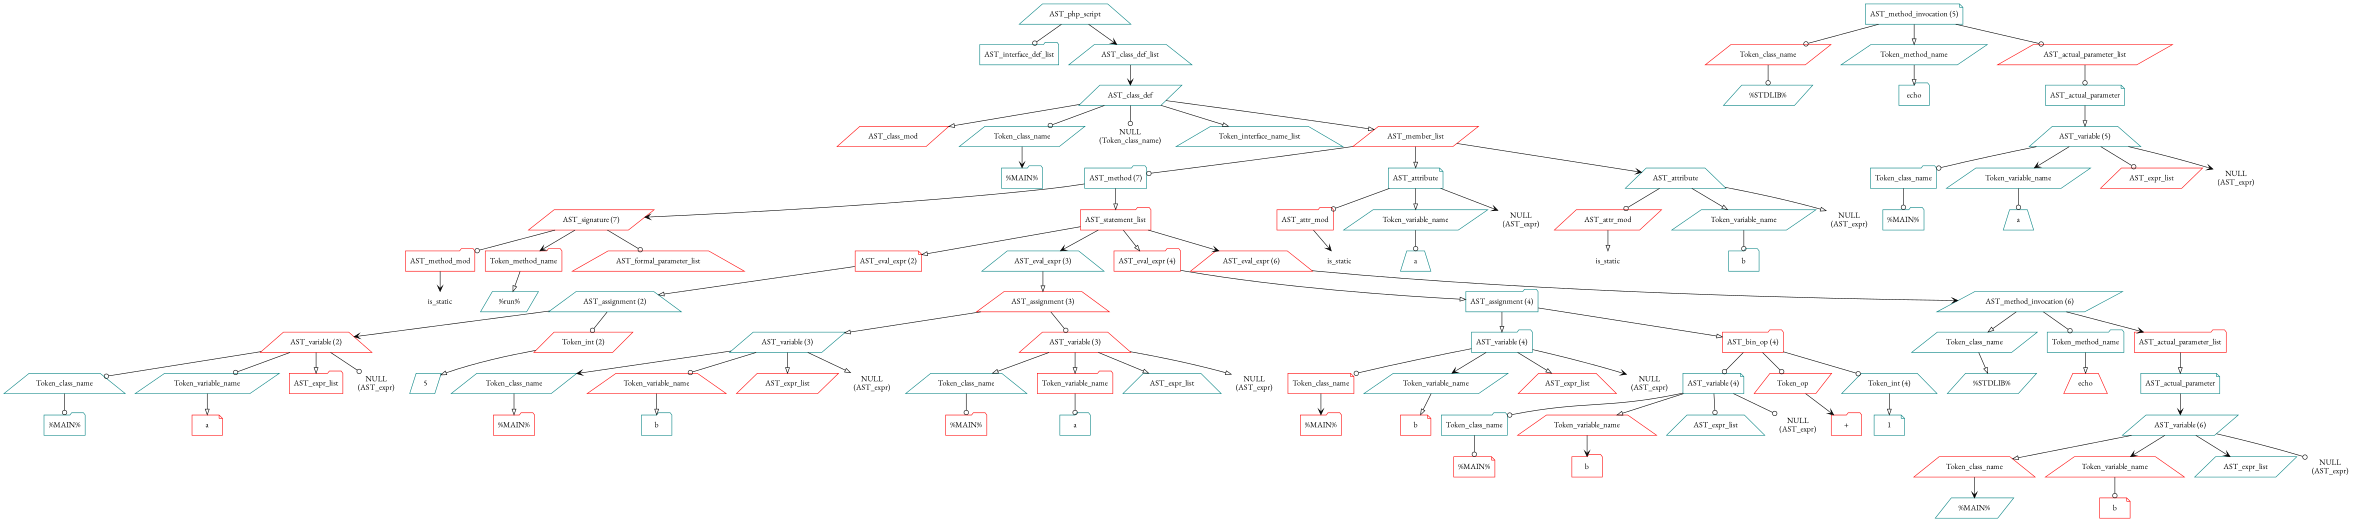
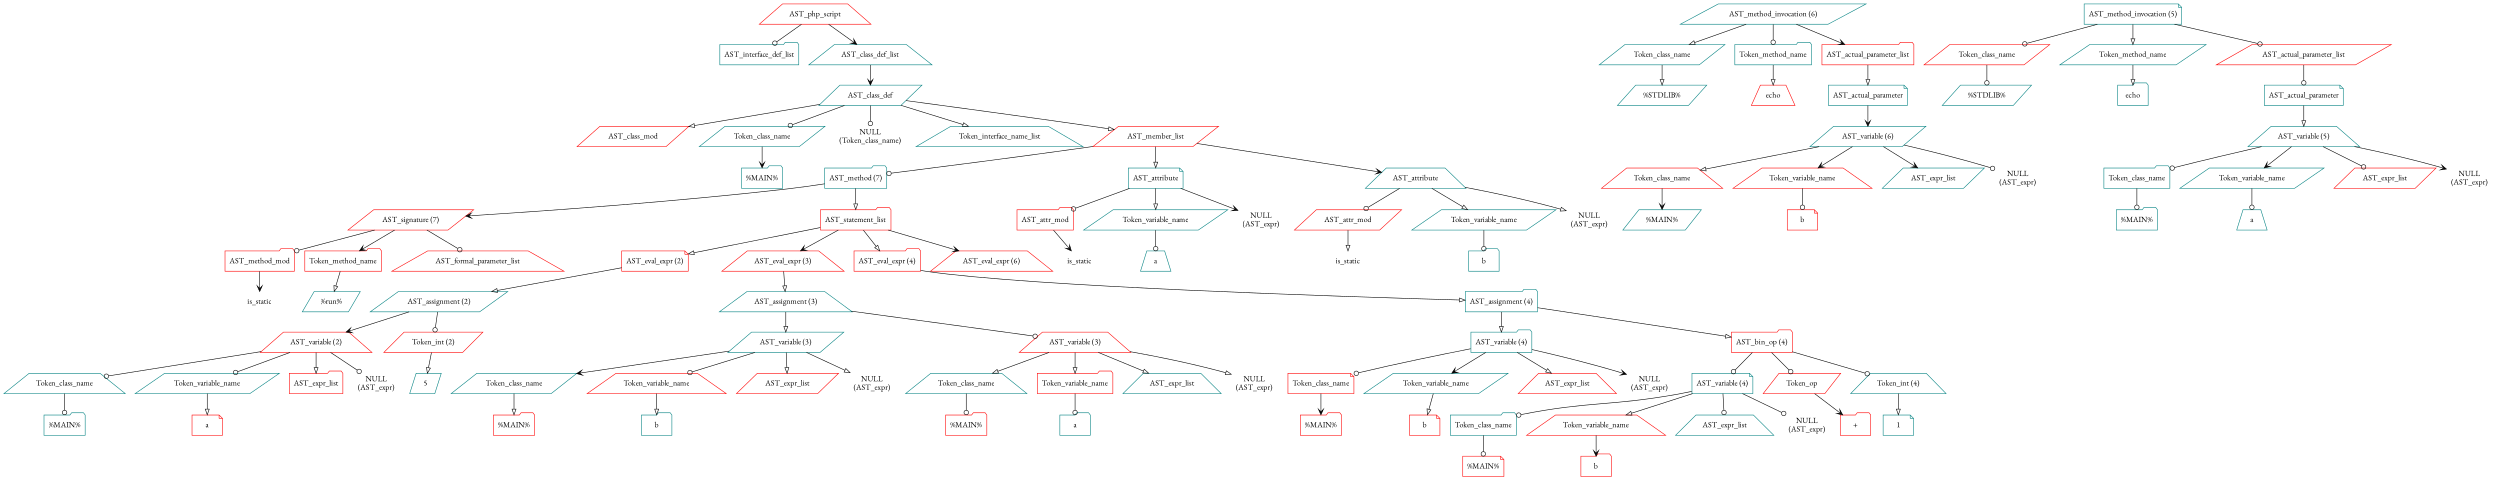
(1075, 14) -> (815, 14)
(1043, 261) -> (783, 261)
(1632, 292) -> none
(615, 302) -> (439, 302)
(1043, 302) -> (786, 302)
